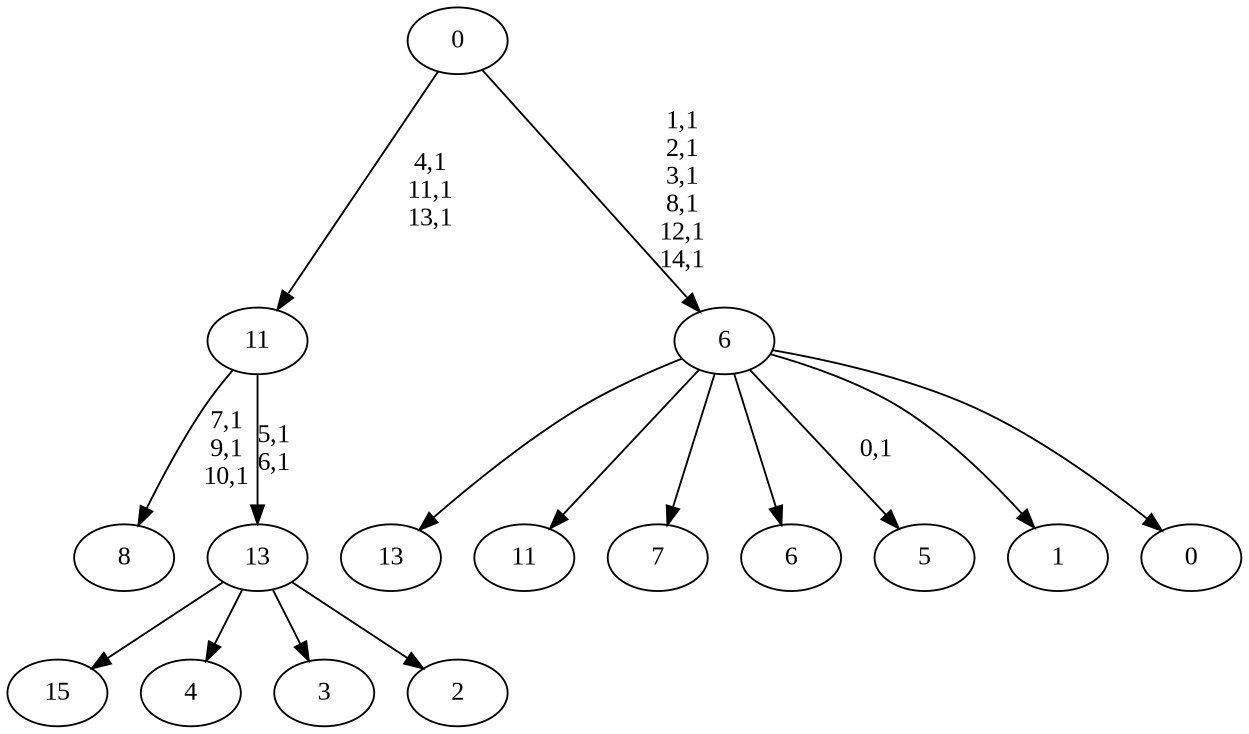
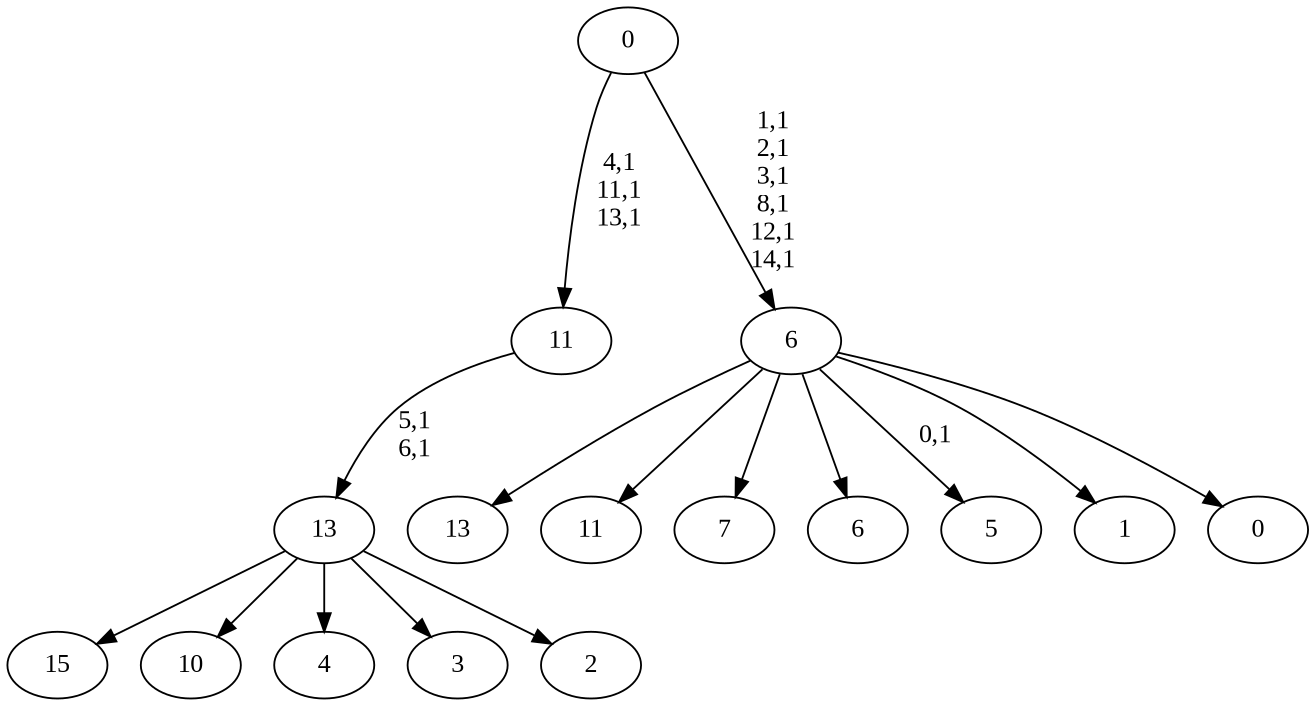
(124, 558) -> none
none -> (191, 665)
